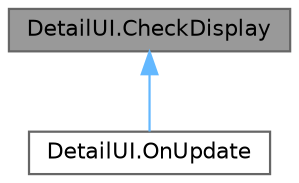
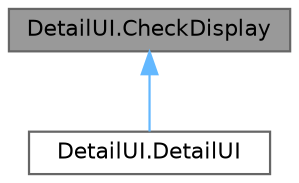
(150, 153) -> (150, 153)
